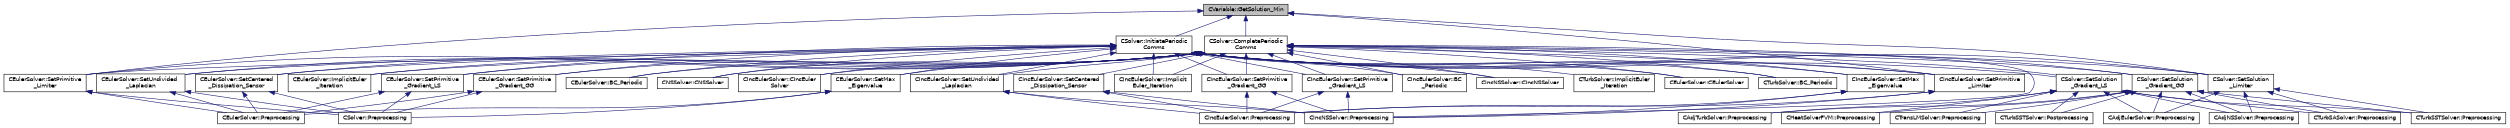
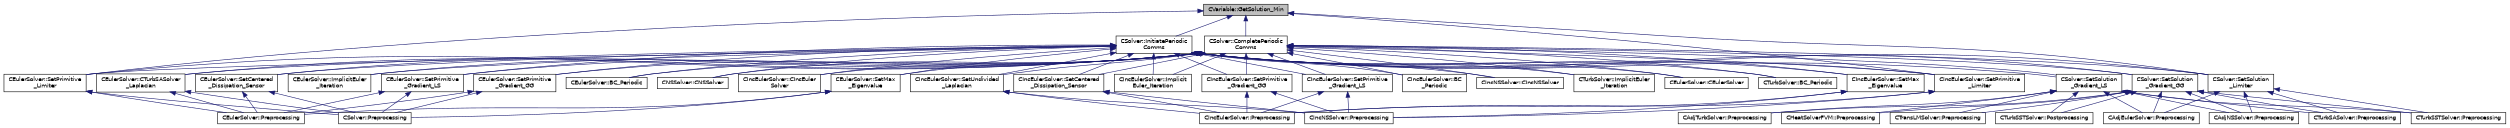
none -> (1096, 68)
(141, 83) -> (141, 83)
(1812, 106) -> (1434, 59)
